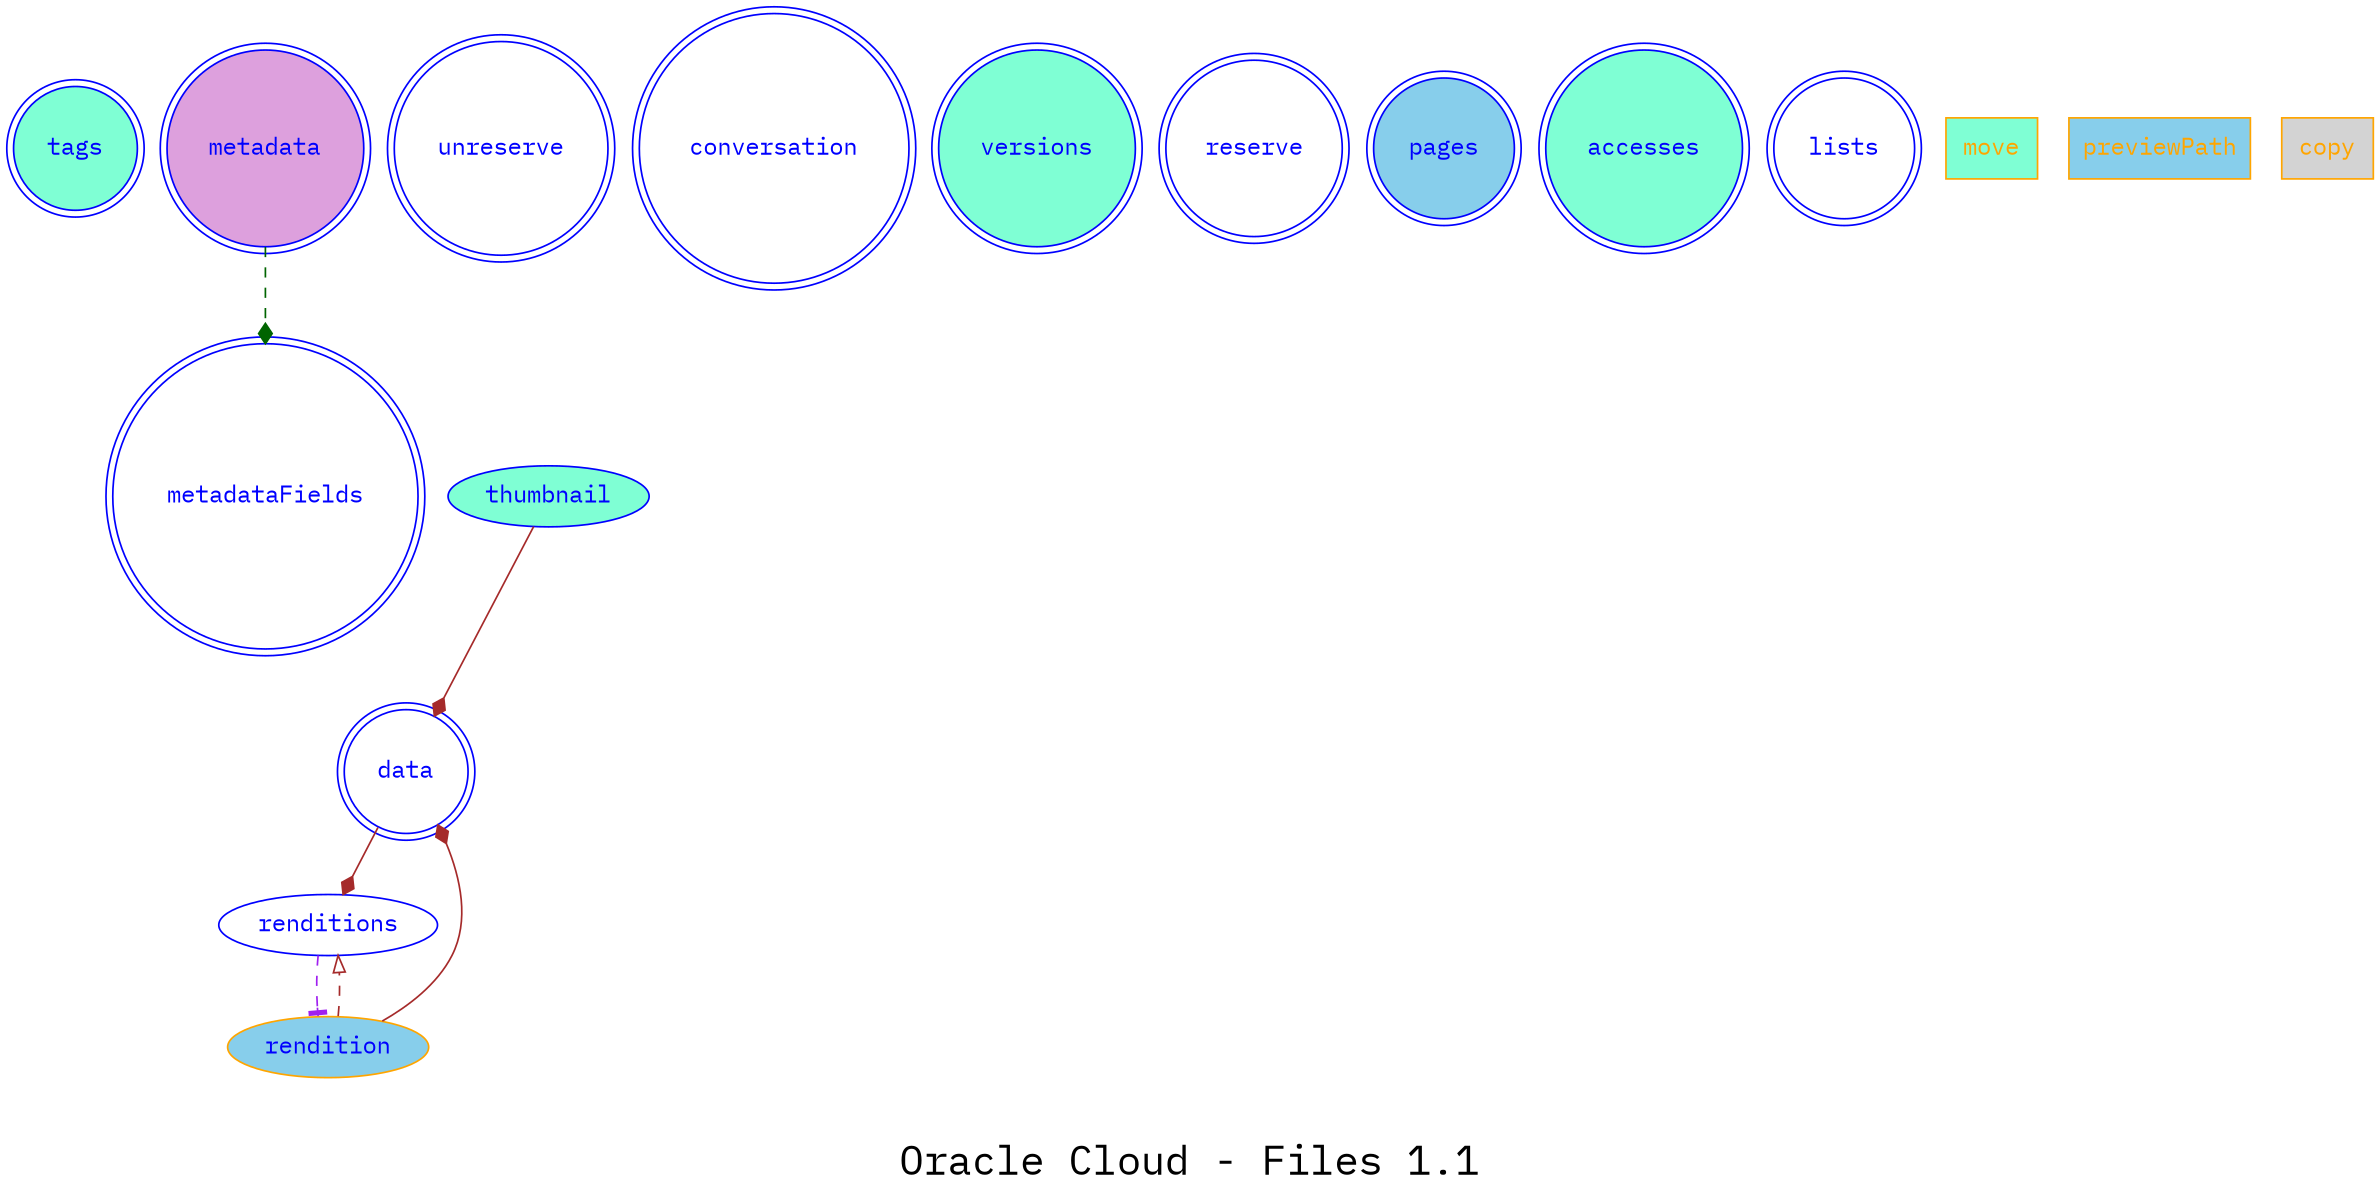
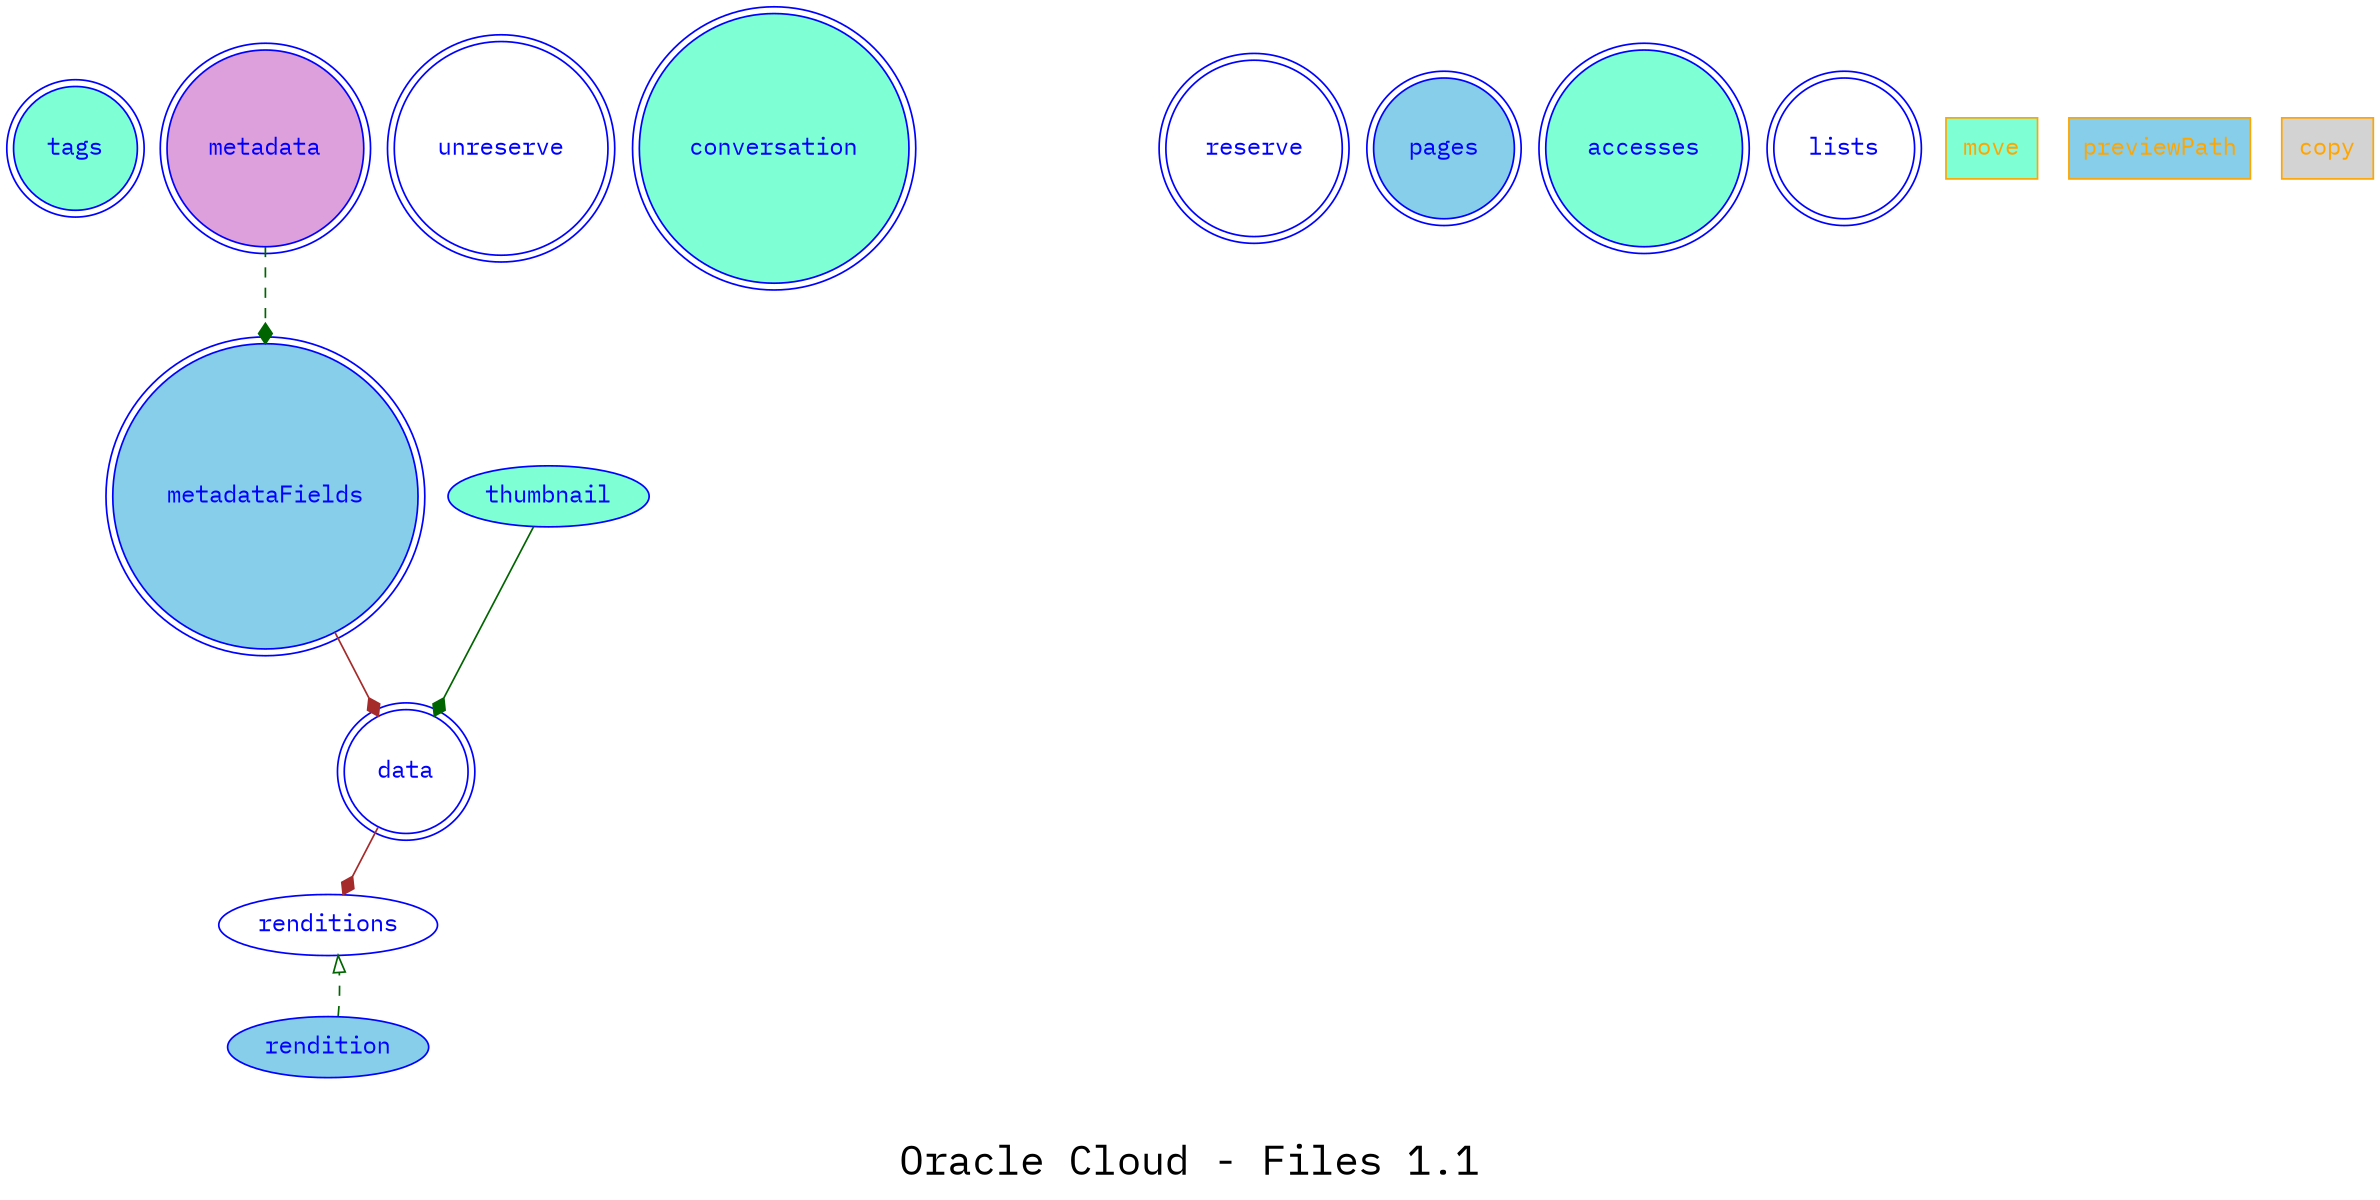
(774, 148) -> (774, 148)
(1037, 148) -> none
(265, 496) -> (265, 496)
(489, 612) -> (489, 612)
(455, 947) -> (352, 665)
(317, 982) -> none
(339, 994) -> (339, 994)
(328, 1047) -> (328, 1047)
